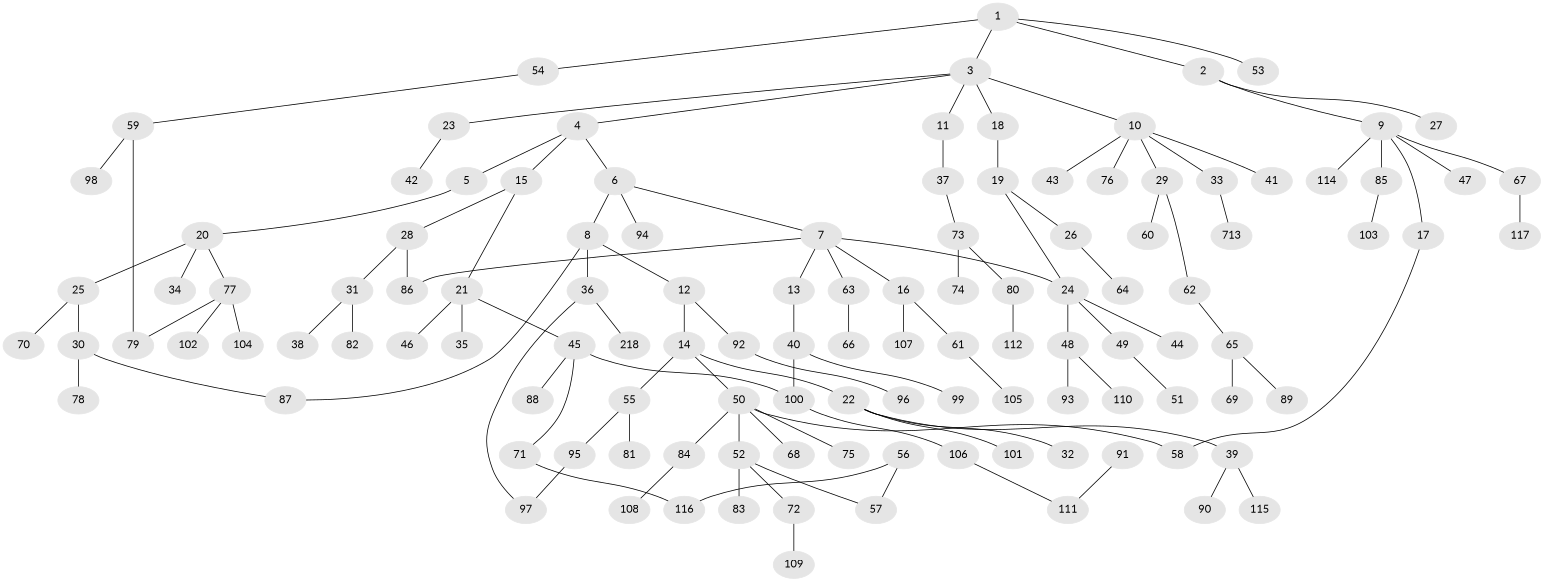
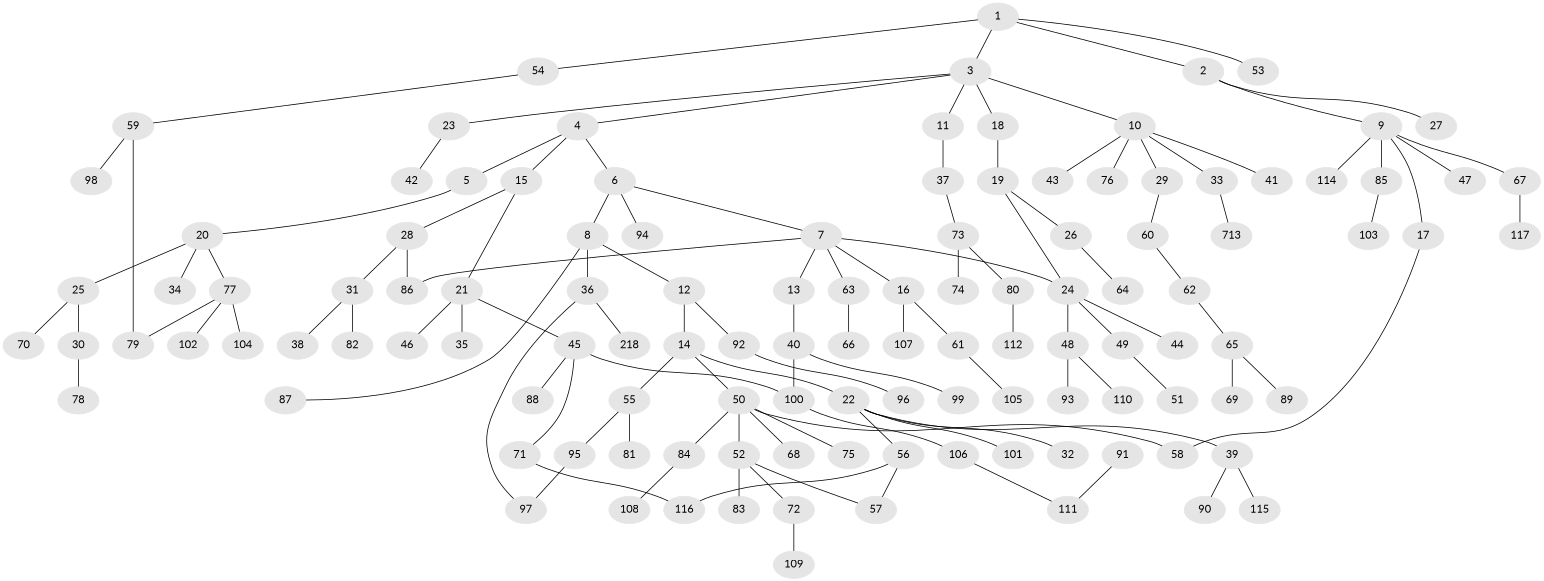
(1178, 235) -> (1169, 263)
(179, 380) -> none
none -> (869, 421)
